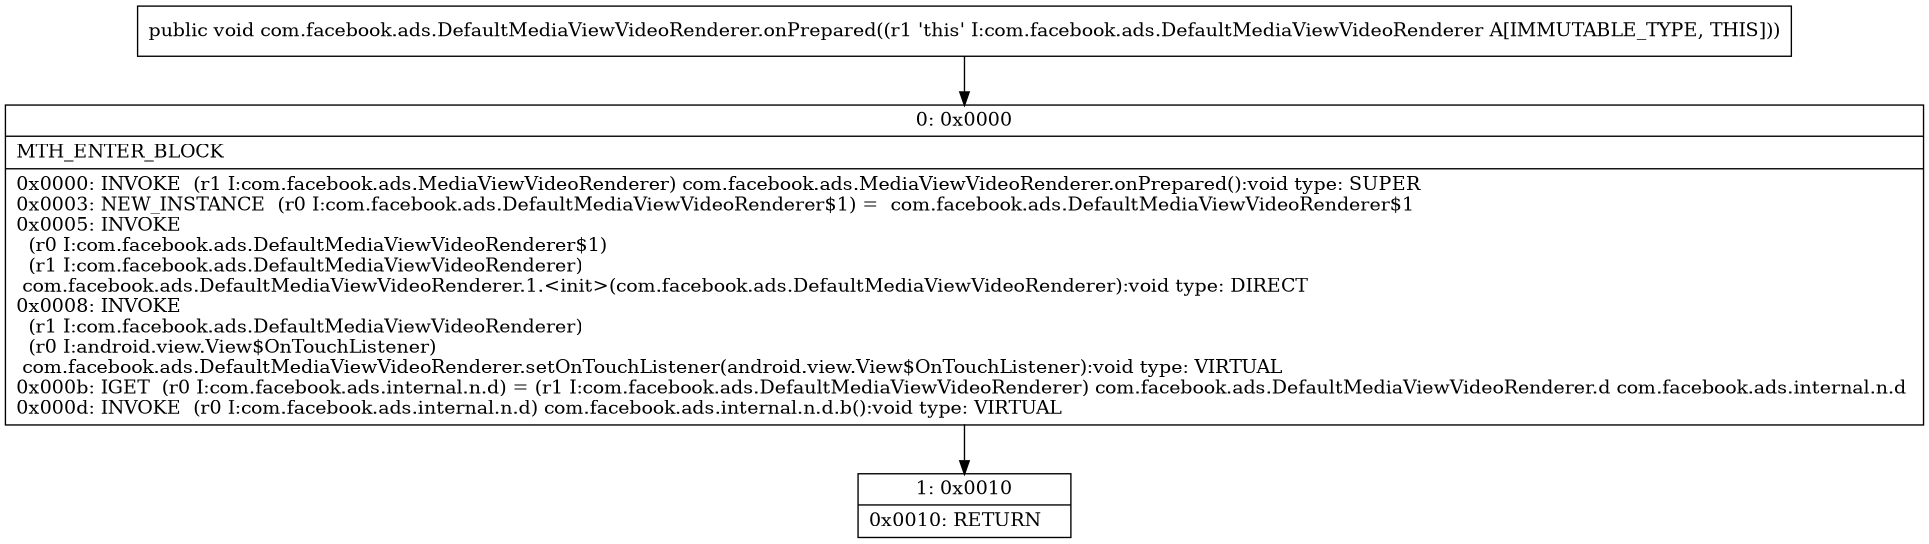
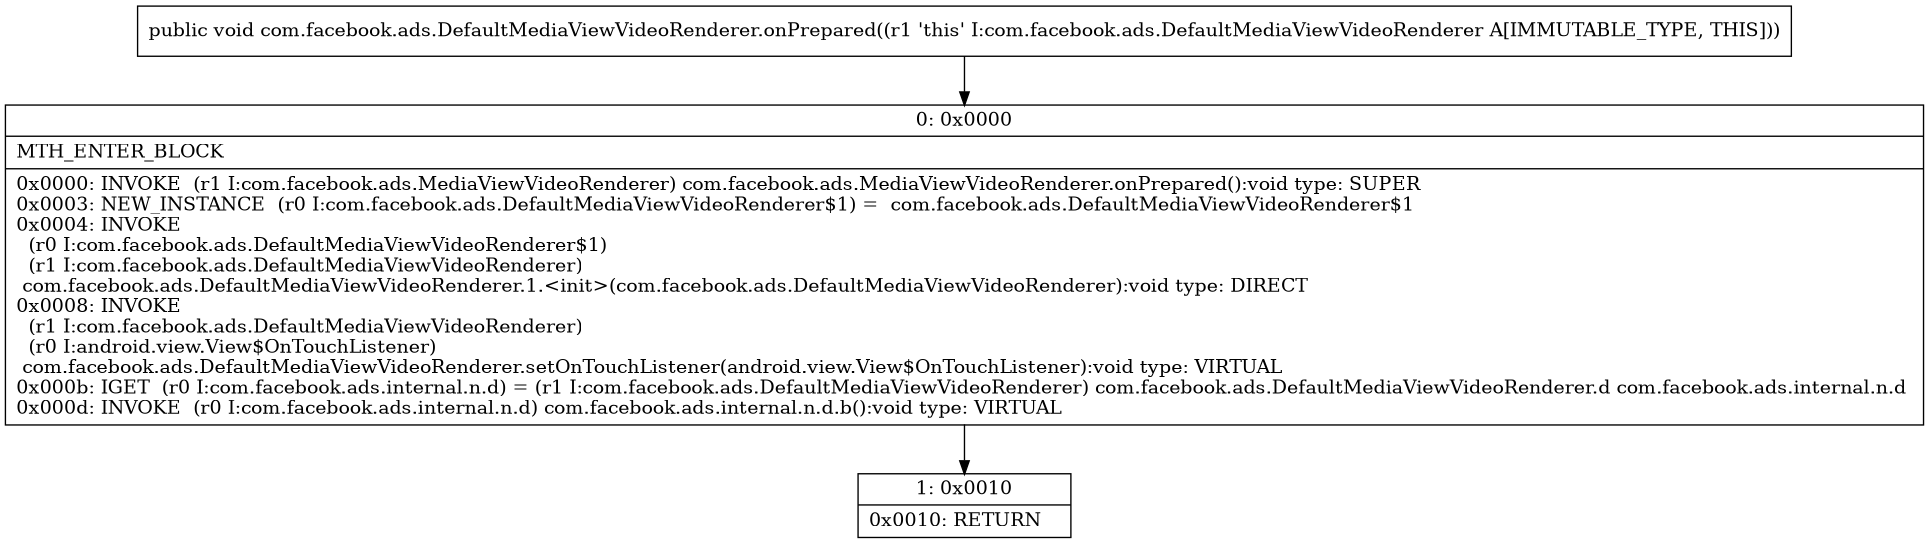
(105, 225) -> (105, 225)
